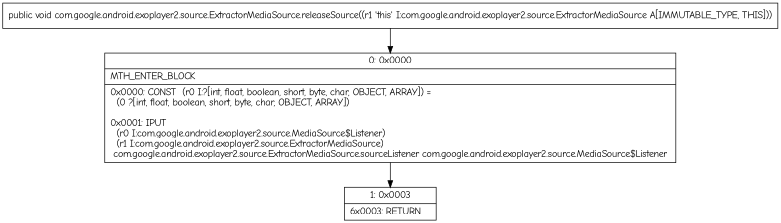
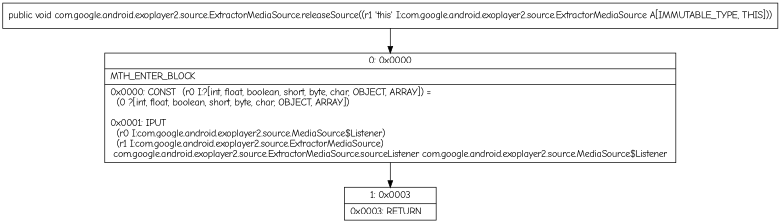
(390, 212) -> (390, 212)
